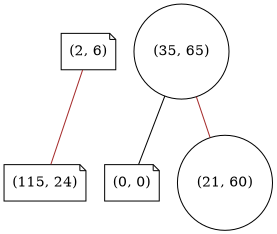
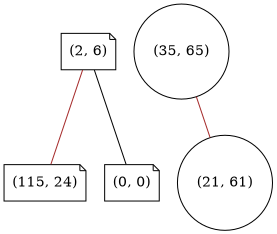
(152, 130) -> (110, 117)
(225, 183) -> (225, 183)
